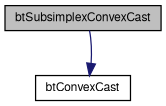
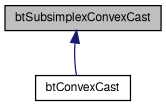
(91, 47) -> (75, 59)
